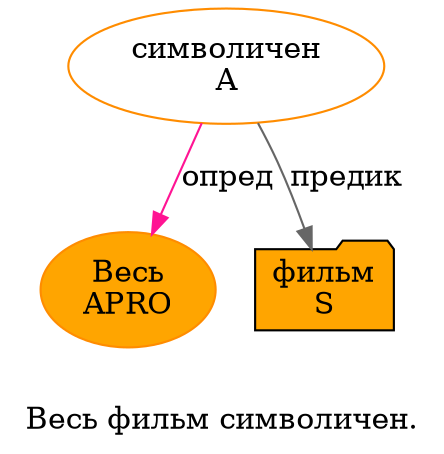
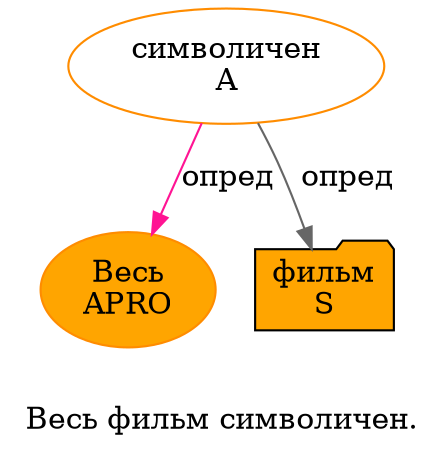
(347, 178) -> (347, 178)
